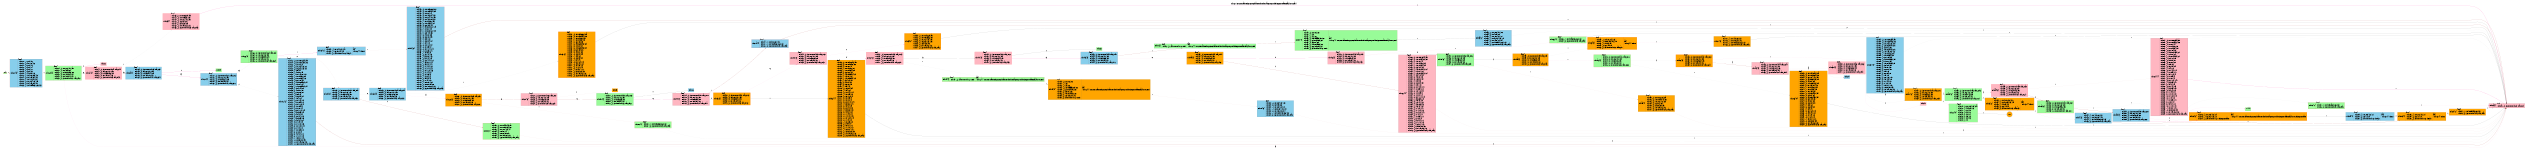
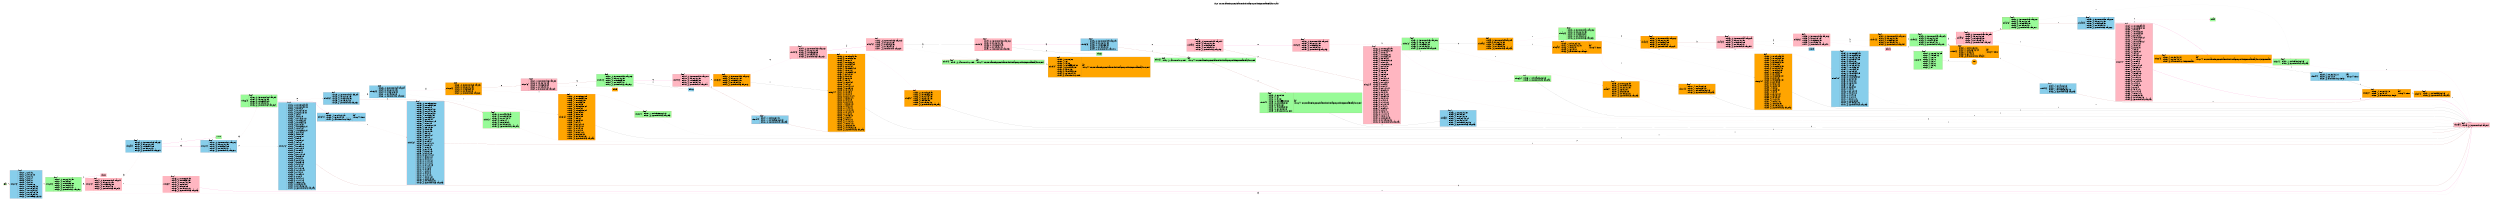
(1205, 58) -> (1205, 45)
(1275, 109) -> none
